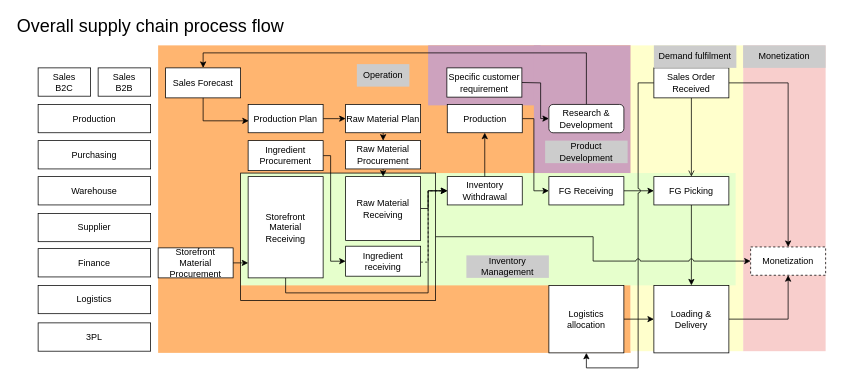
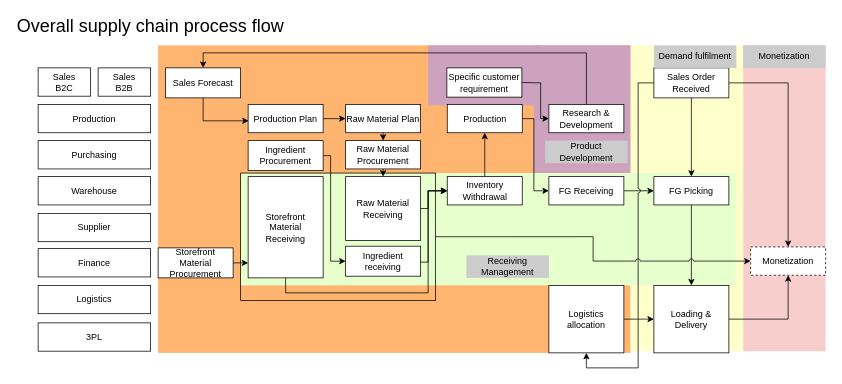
(383, 75) -> none
(586, 119) -> (586, 119)
(691, 171) -> (691, 170)
(423, 262) -> (423, 262)
(507, 267) -> (507, 267)
